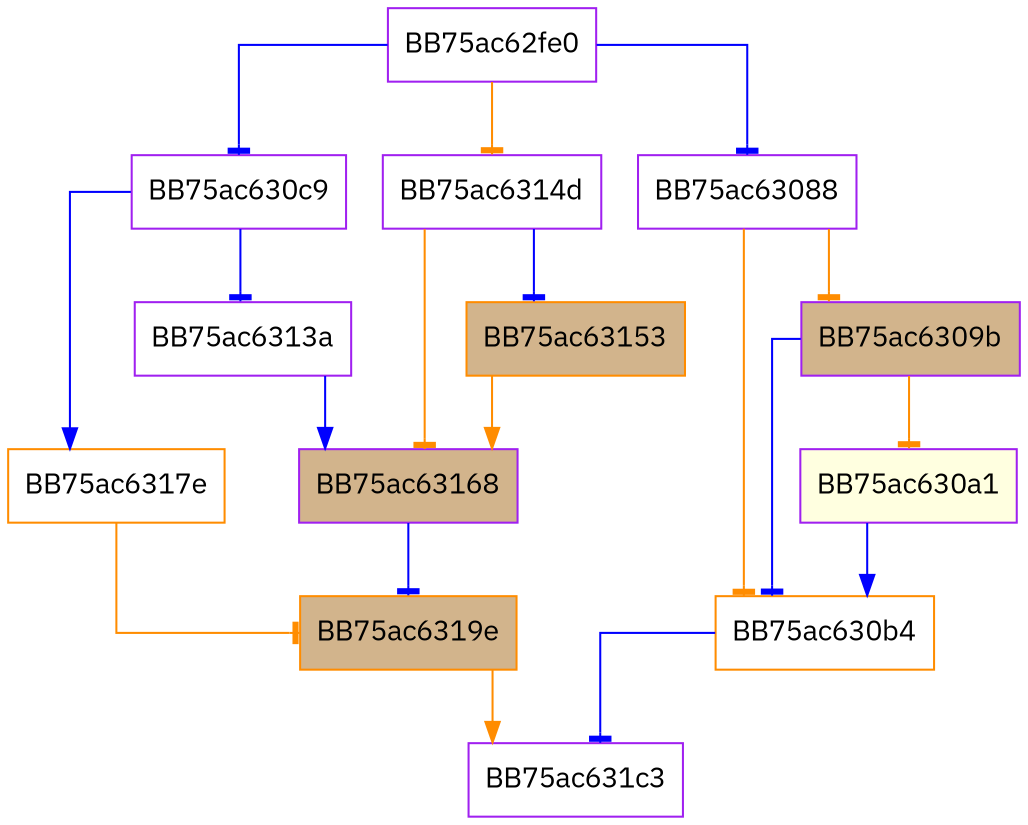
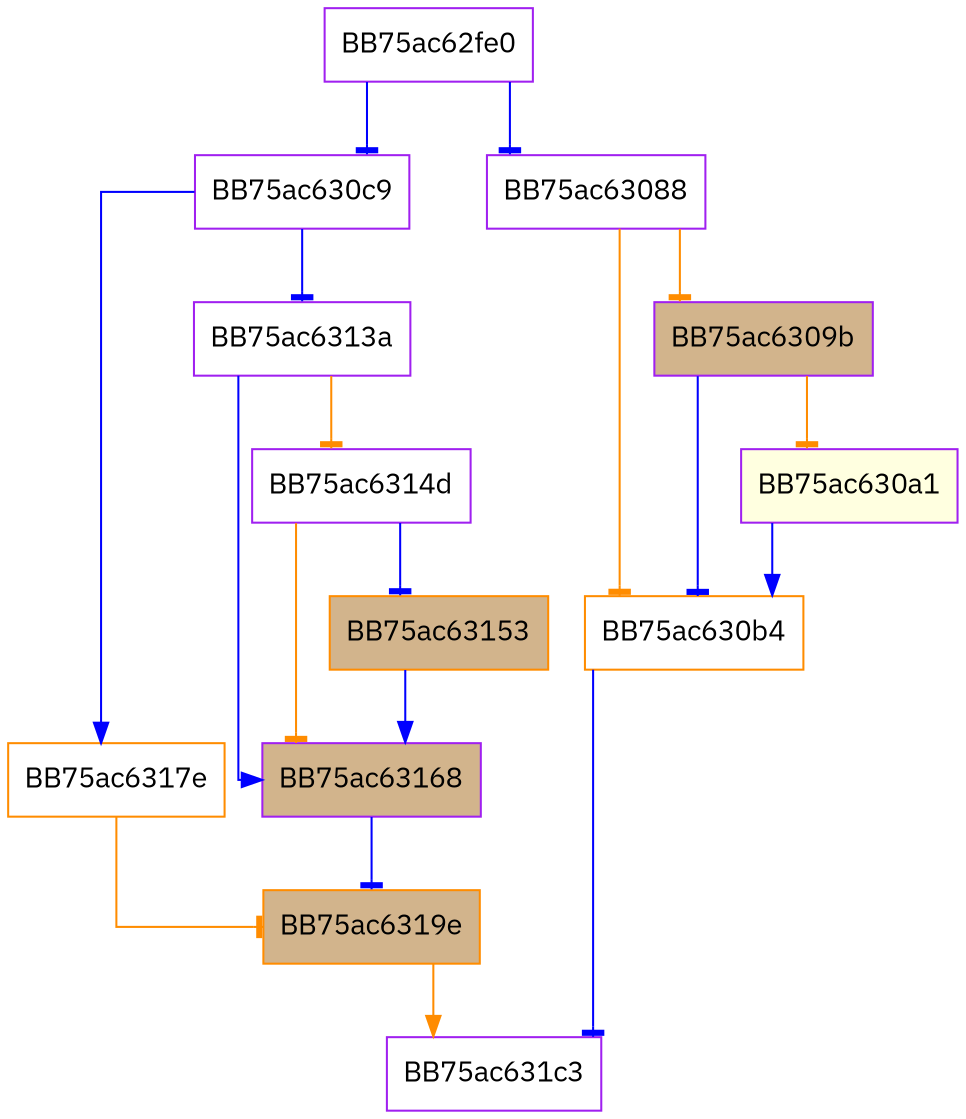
(492, 113) -> (331, 407)
(492, 402) -> (405, 696)
